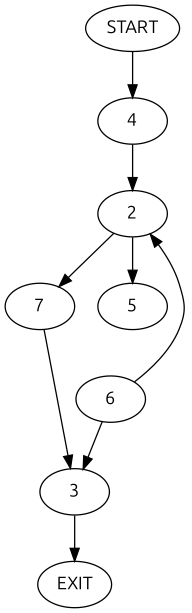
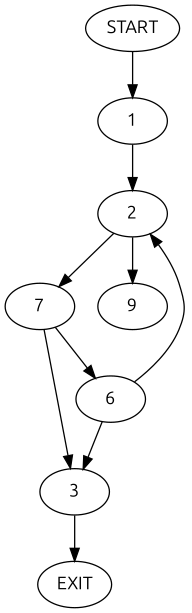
(133, 121) -> (133, 121)
(133, 306) -> (133, 306)
none -> (71, 348)
